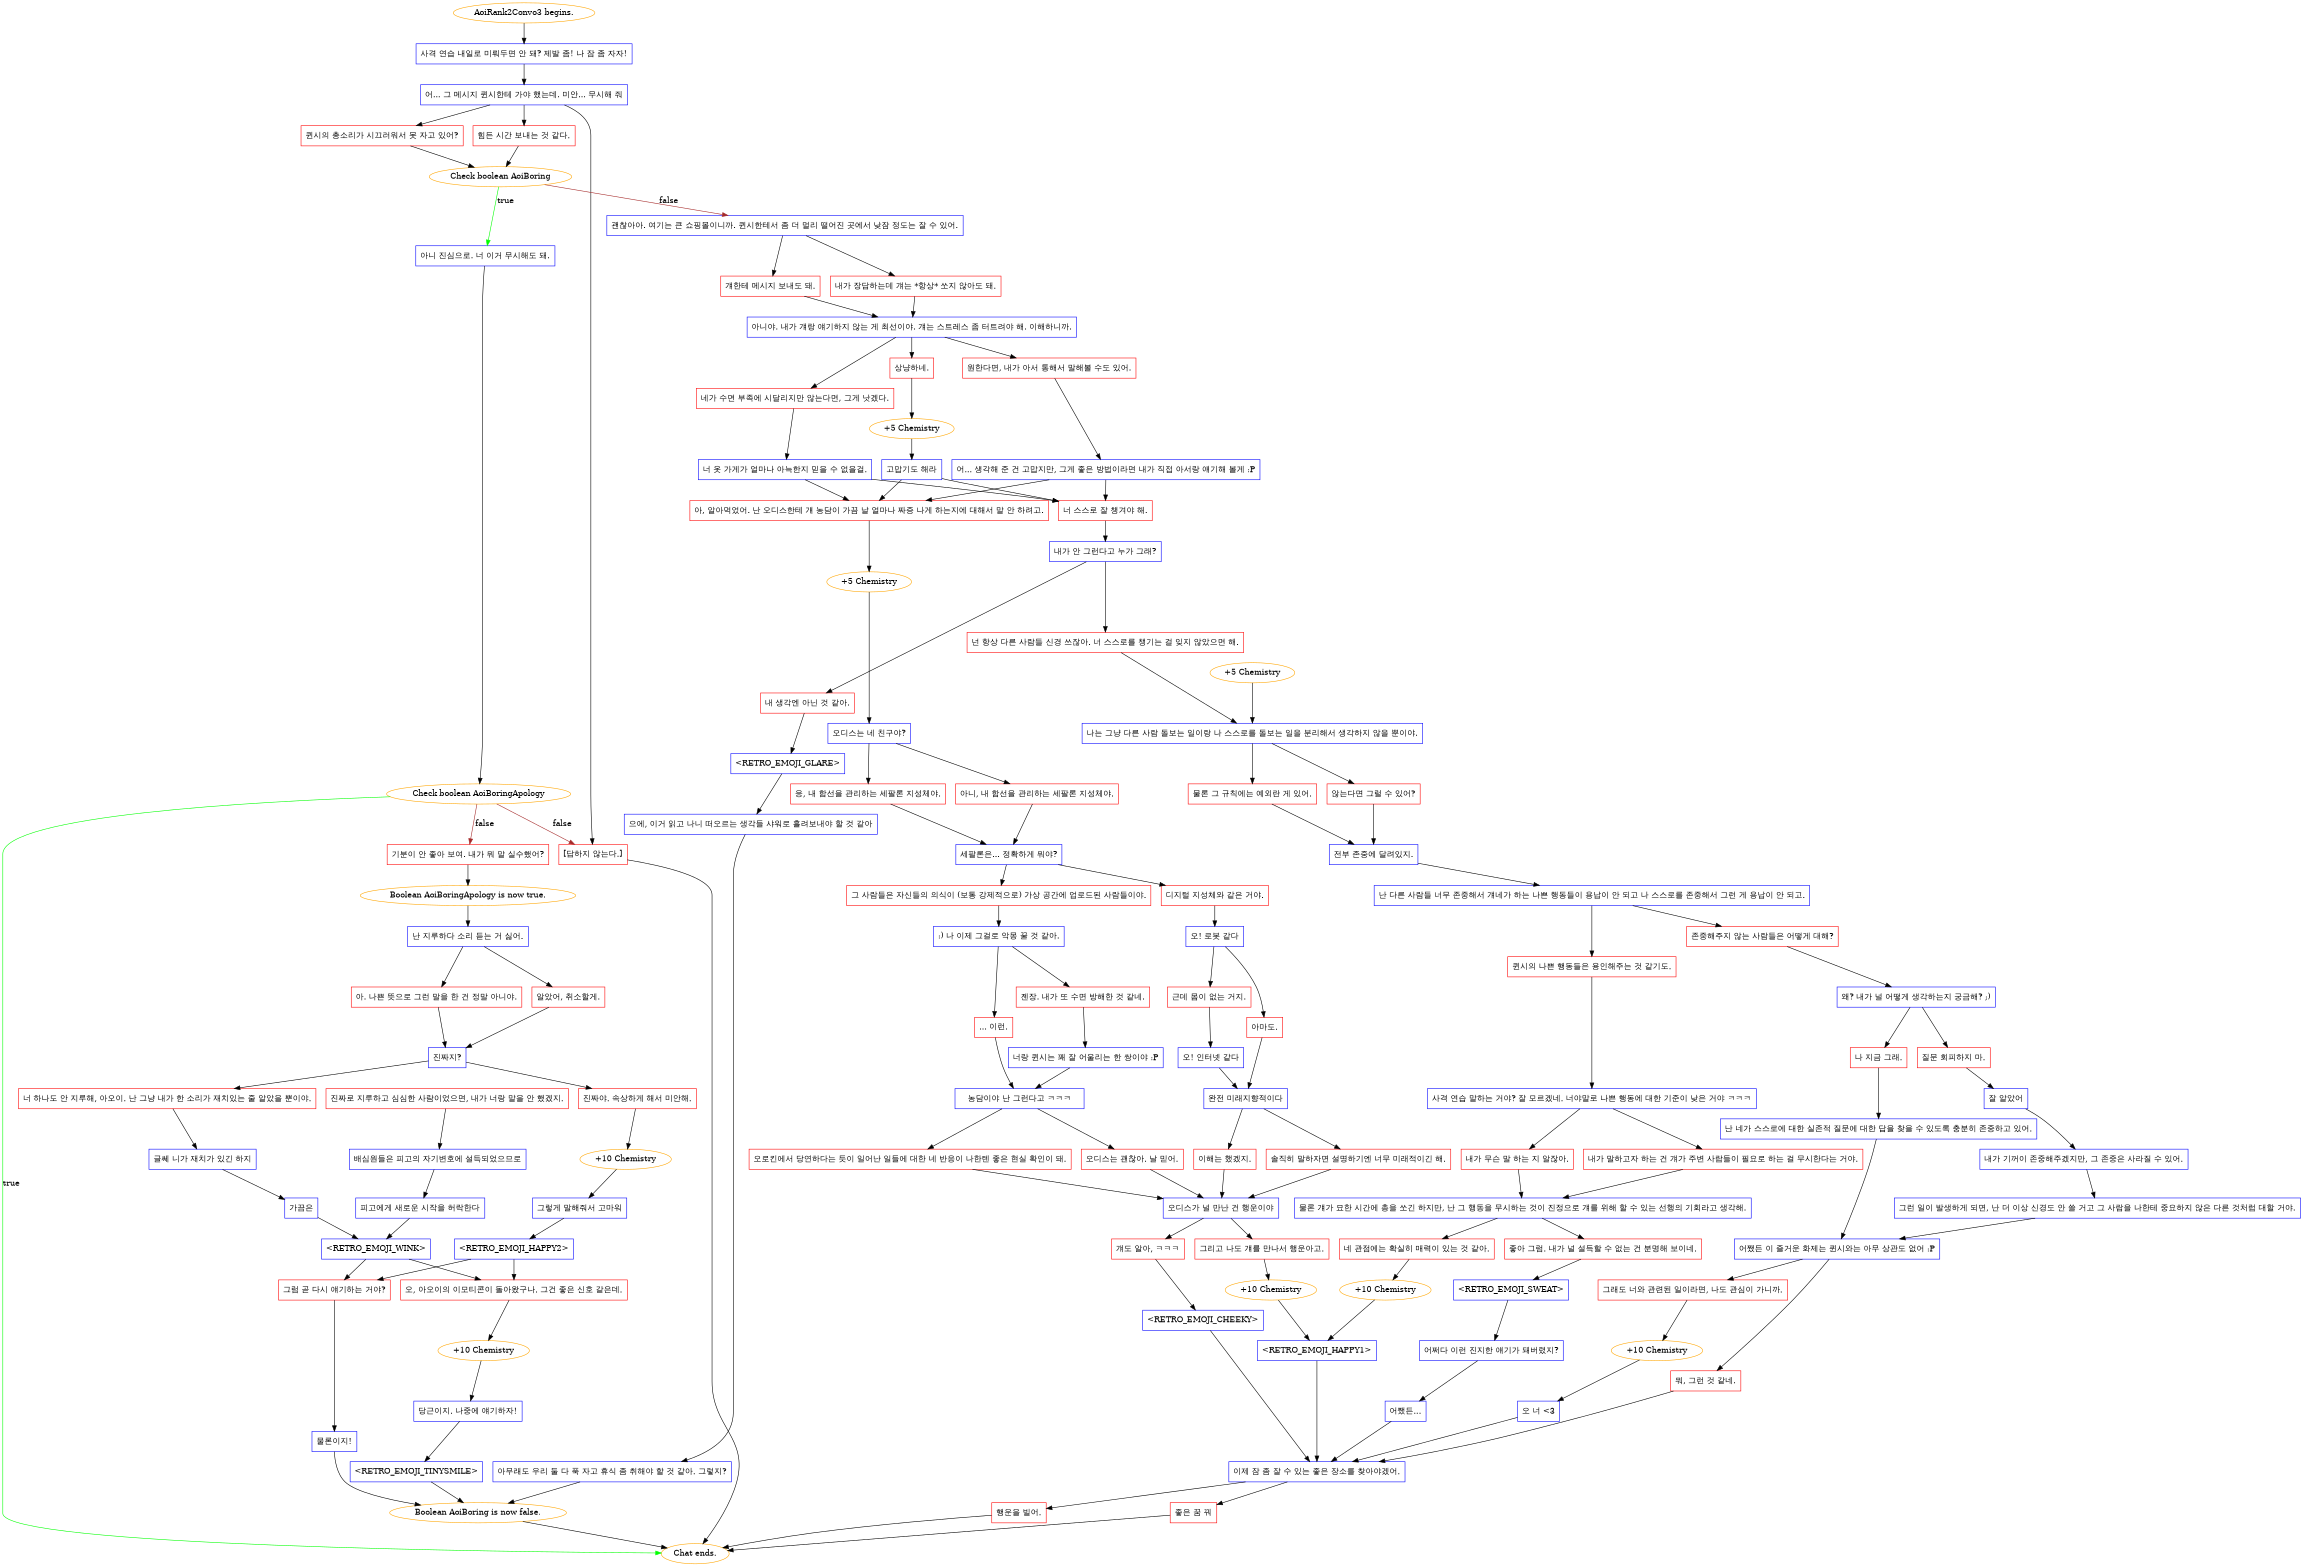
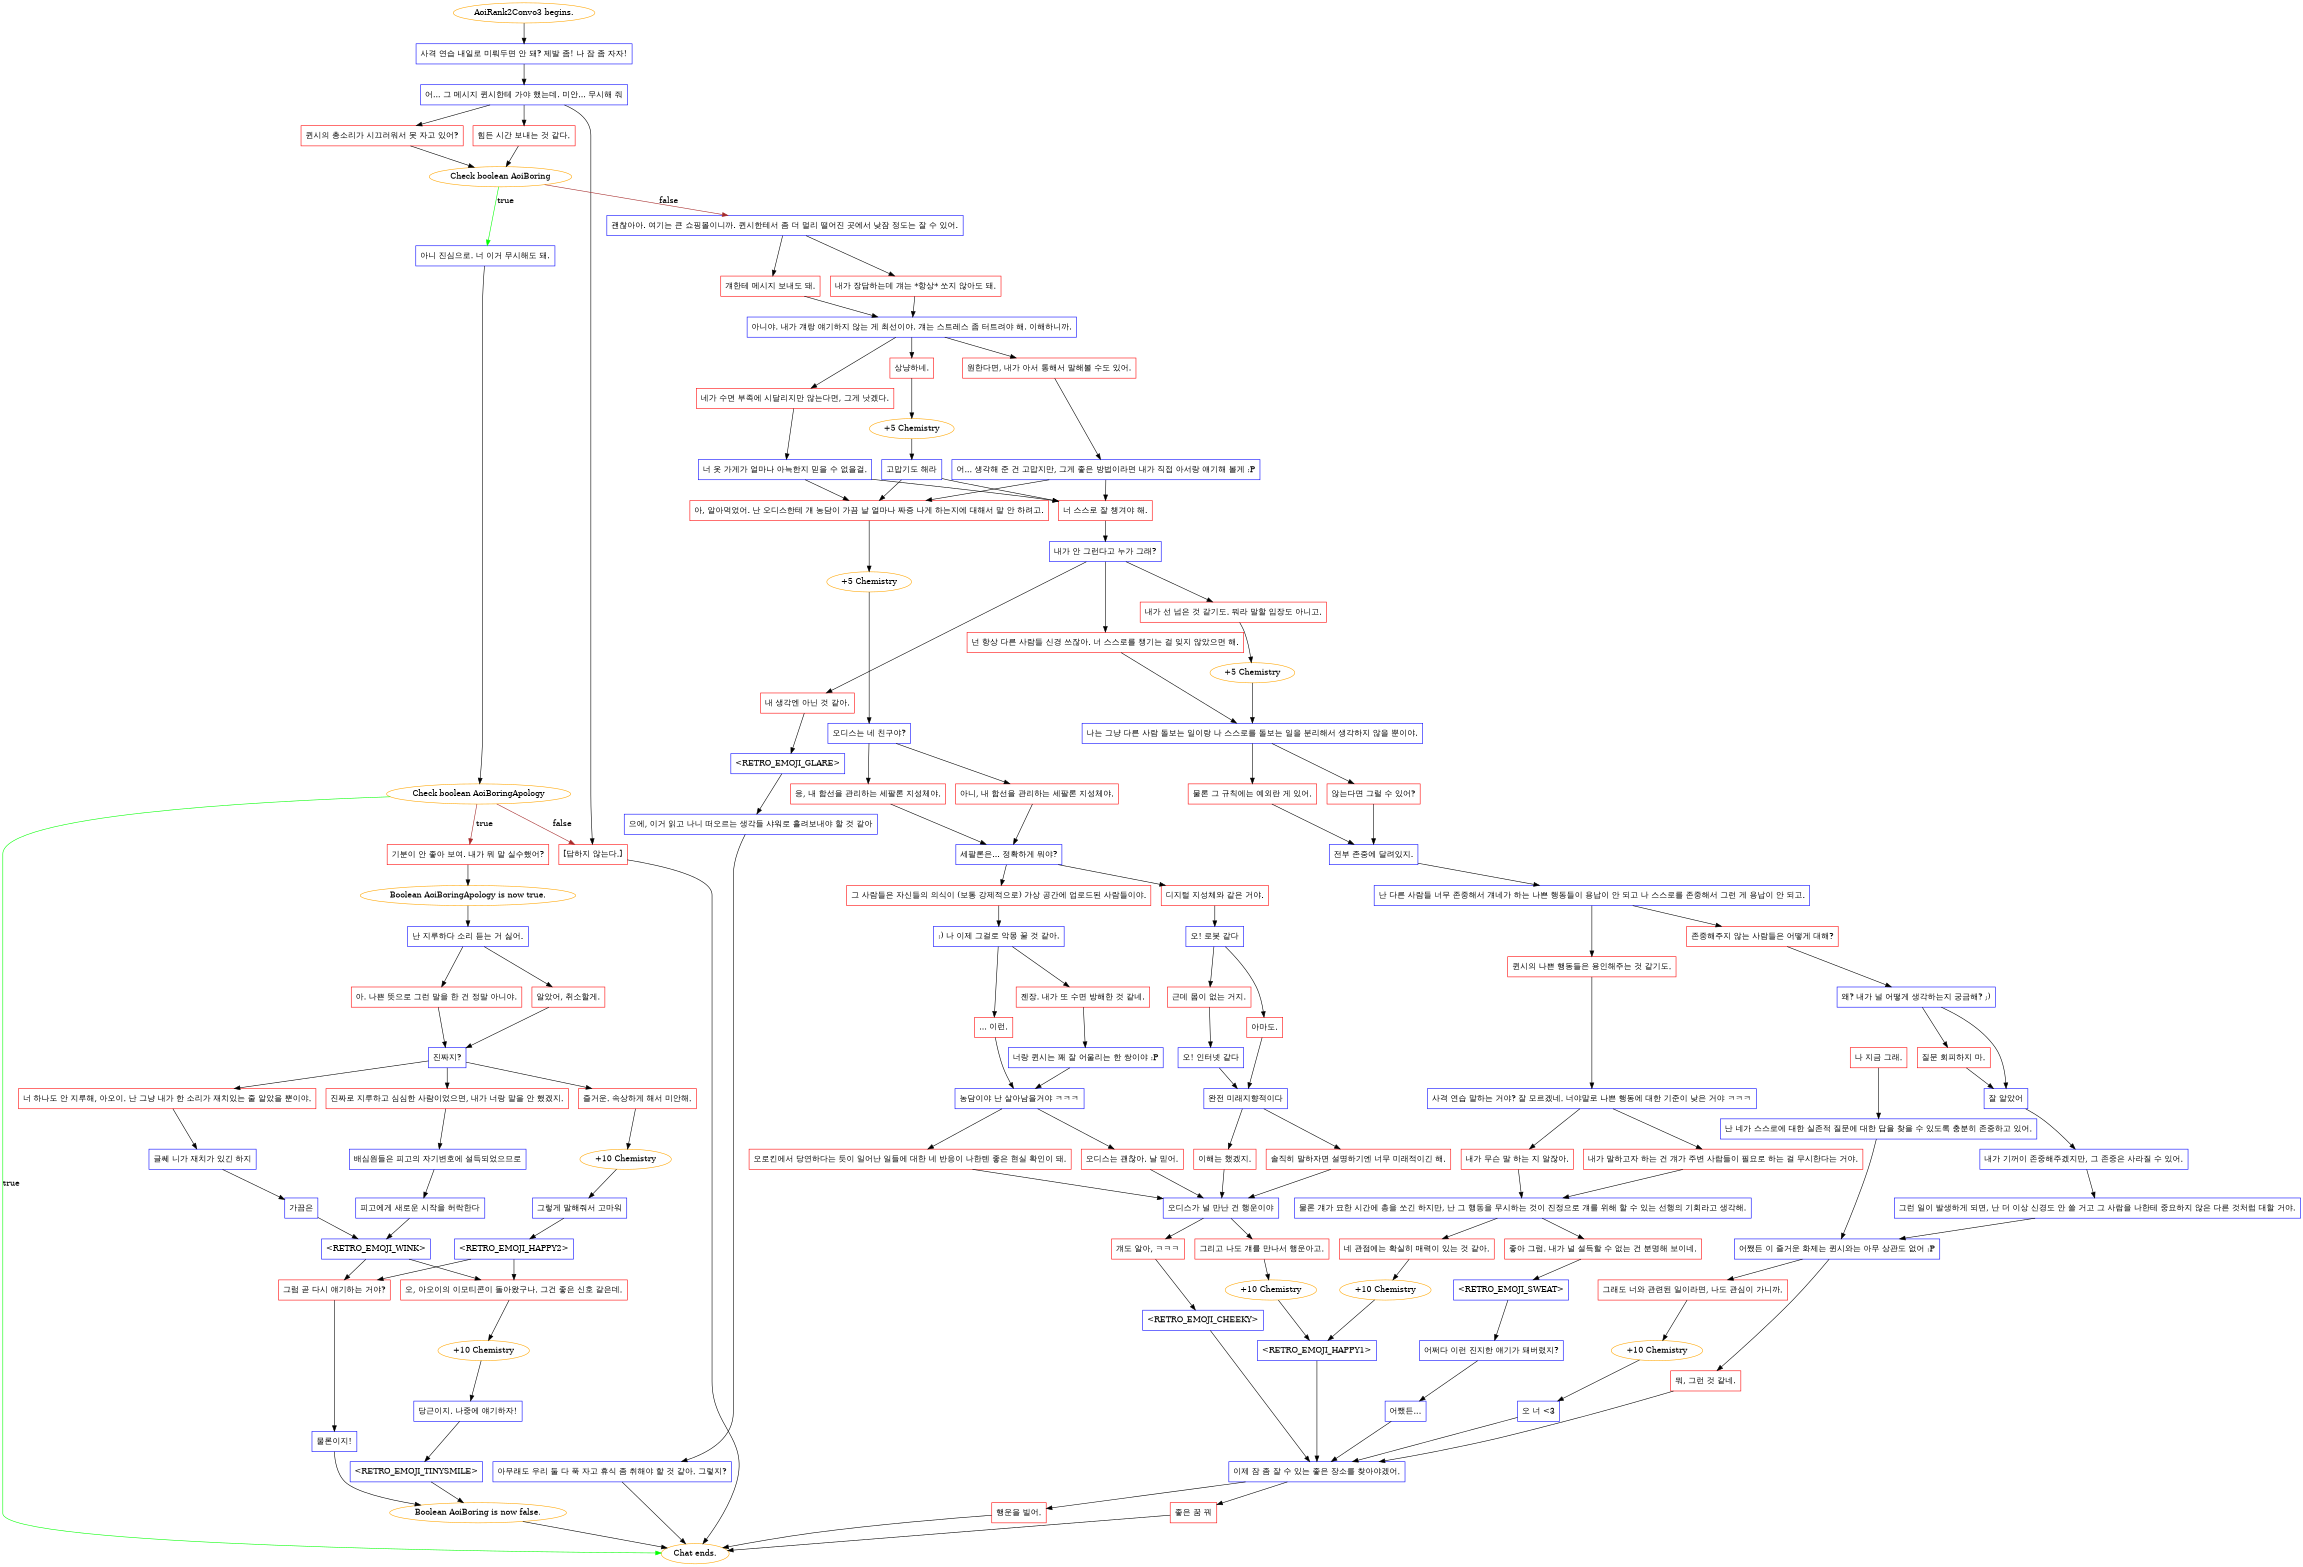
none -> (1233, 612)
(485, 824) -> (485, 824)
(1899, 1025) -> (1985, 1036)
none -> (447, 1075)
(637, 1099) -> (637, 1099)
(1020, 1099) -> (1020, 1099)
(547, 1492) -> (652, 1511)
